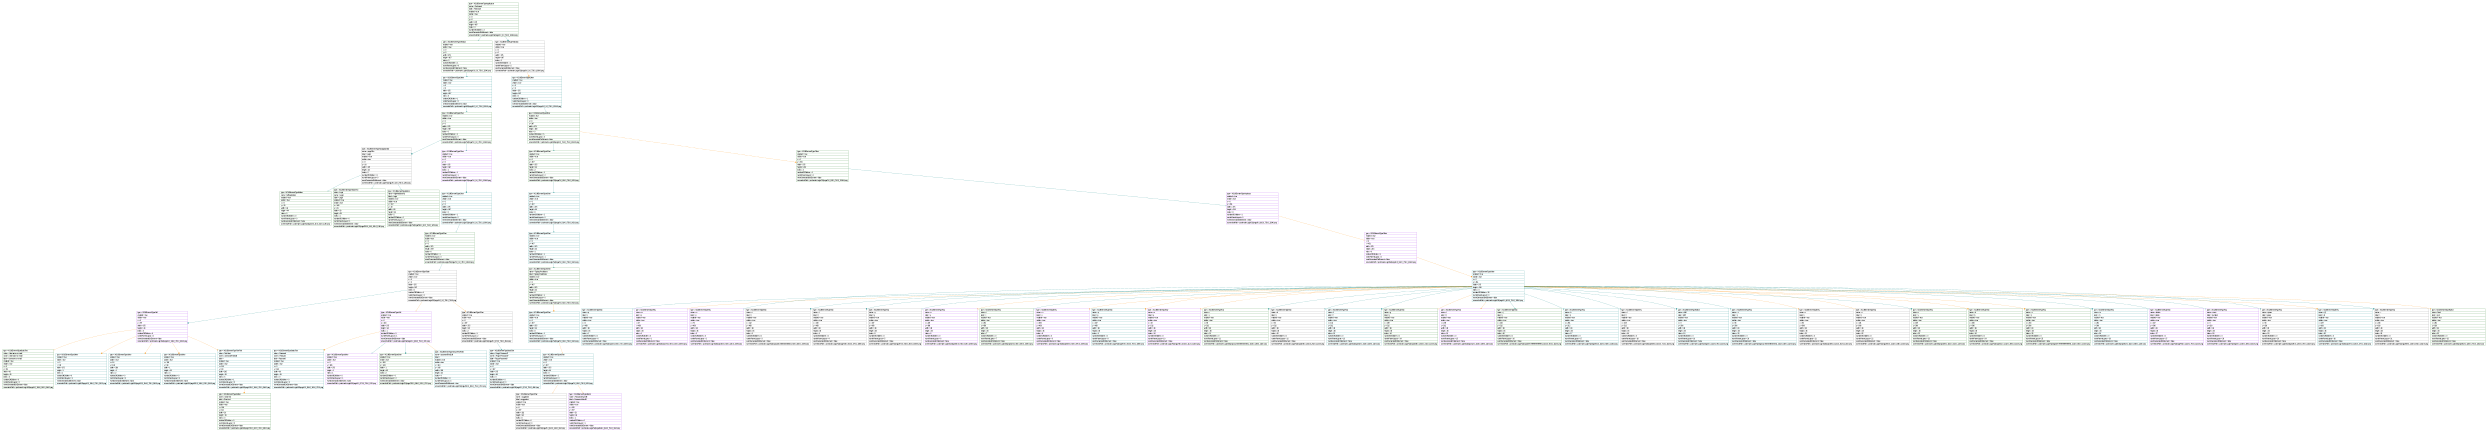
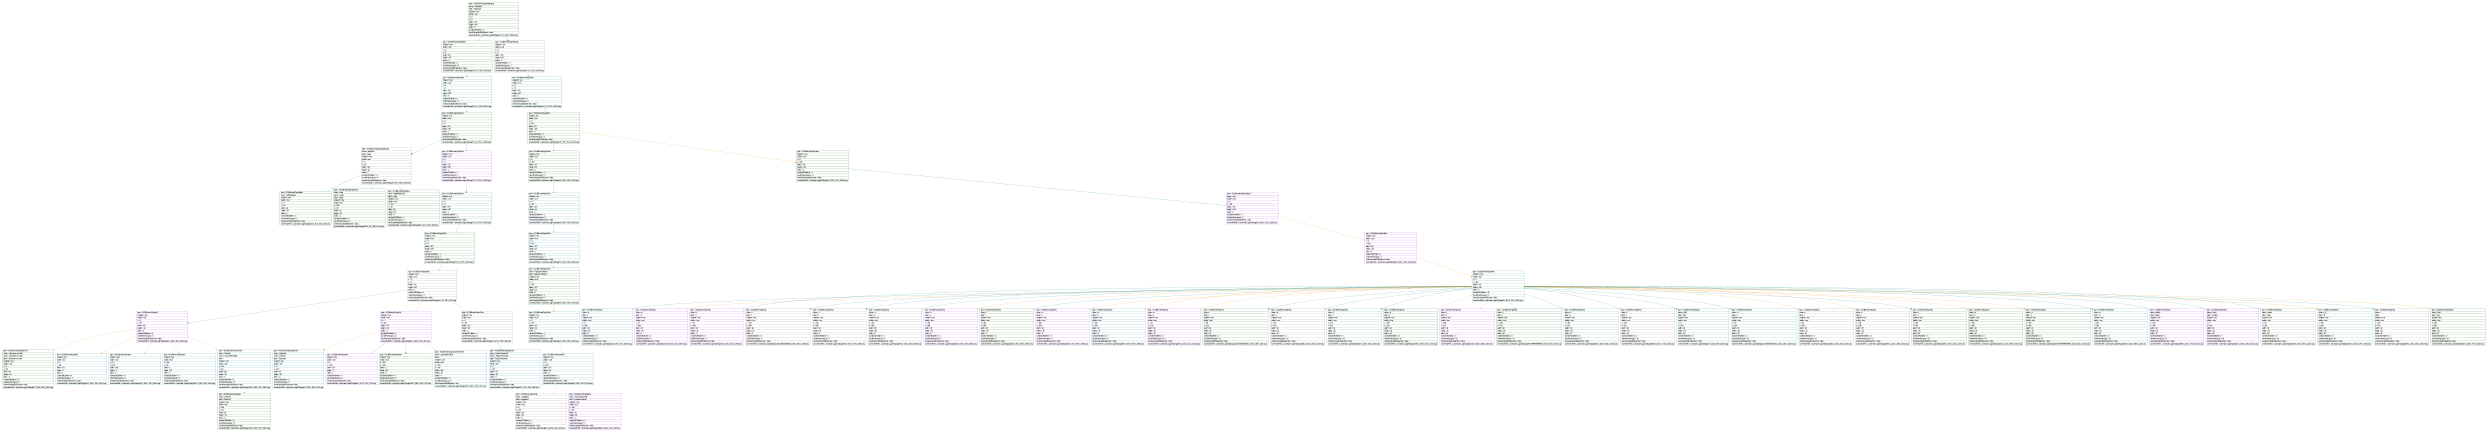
(1232, 196) -> (1231, 196)
